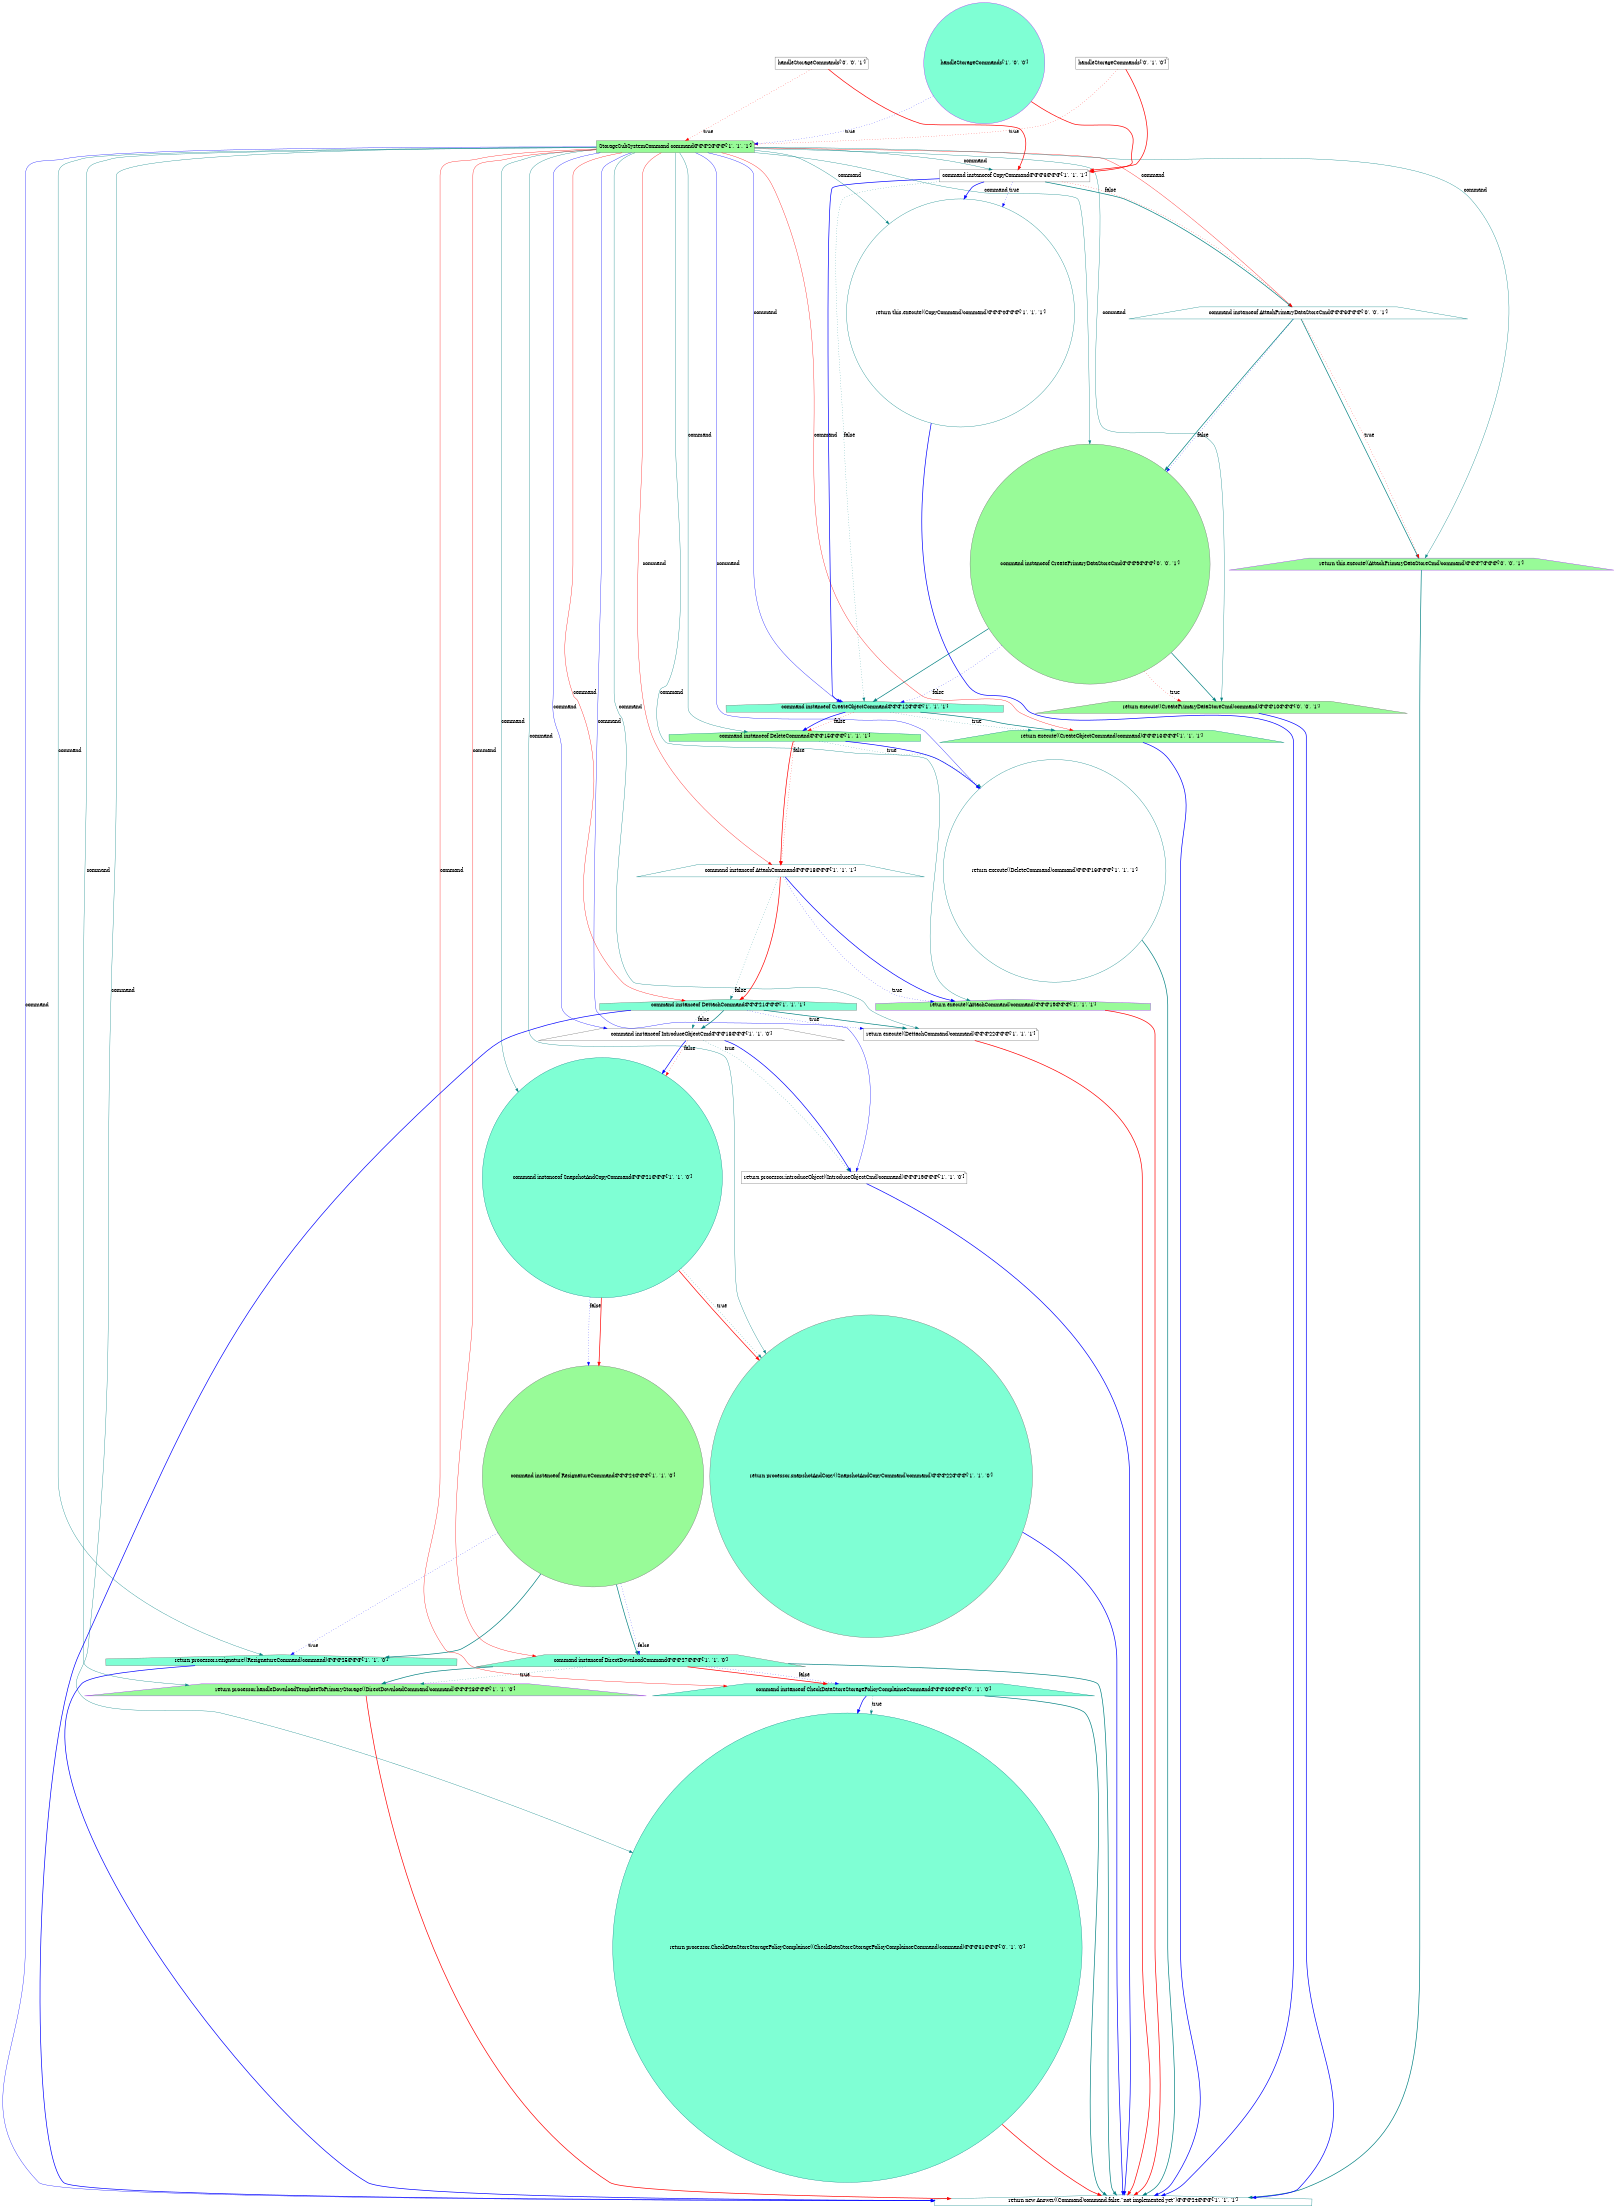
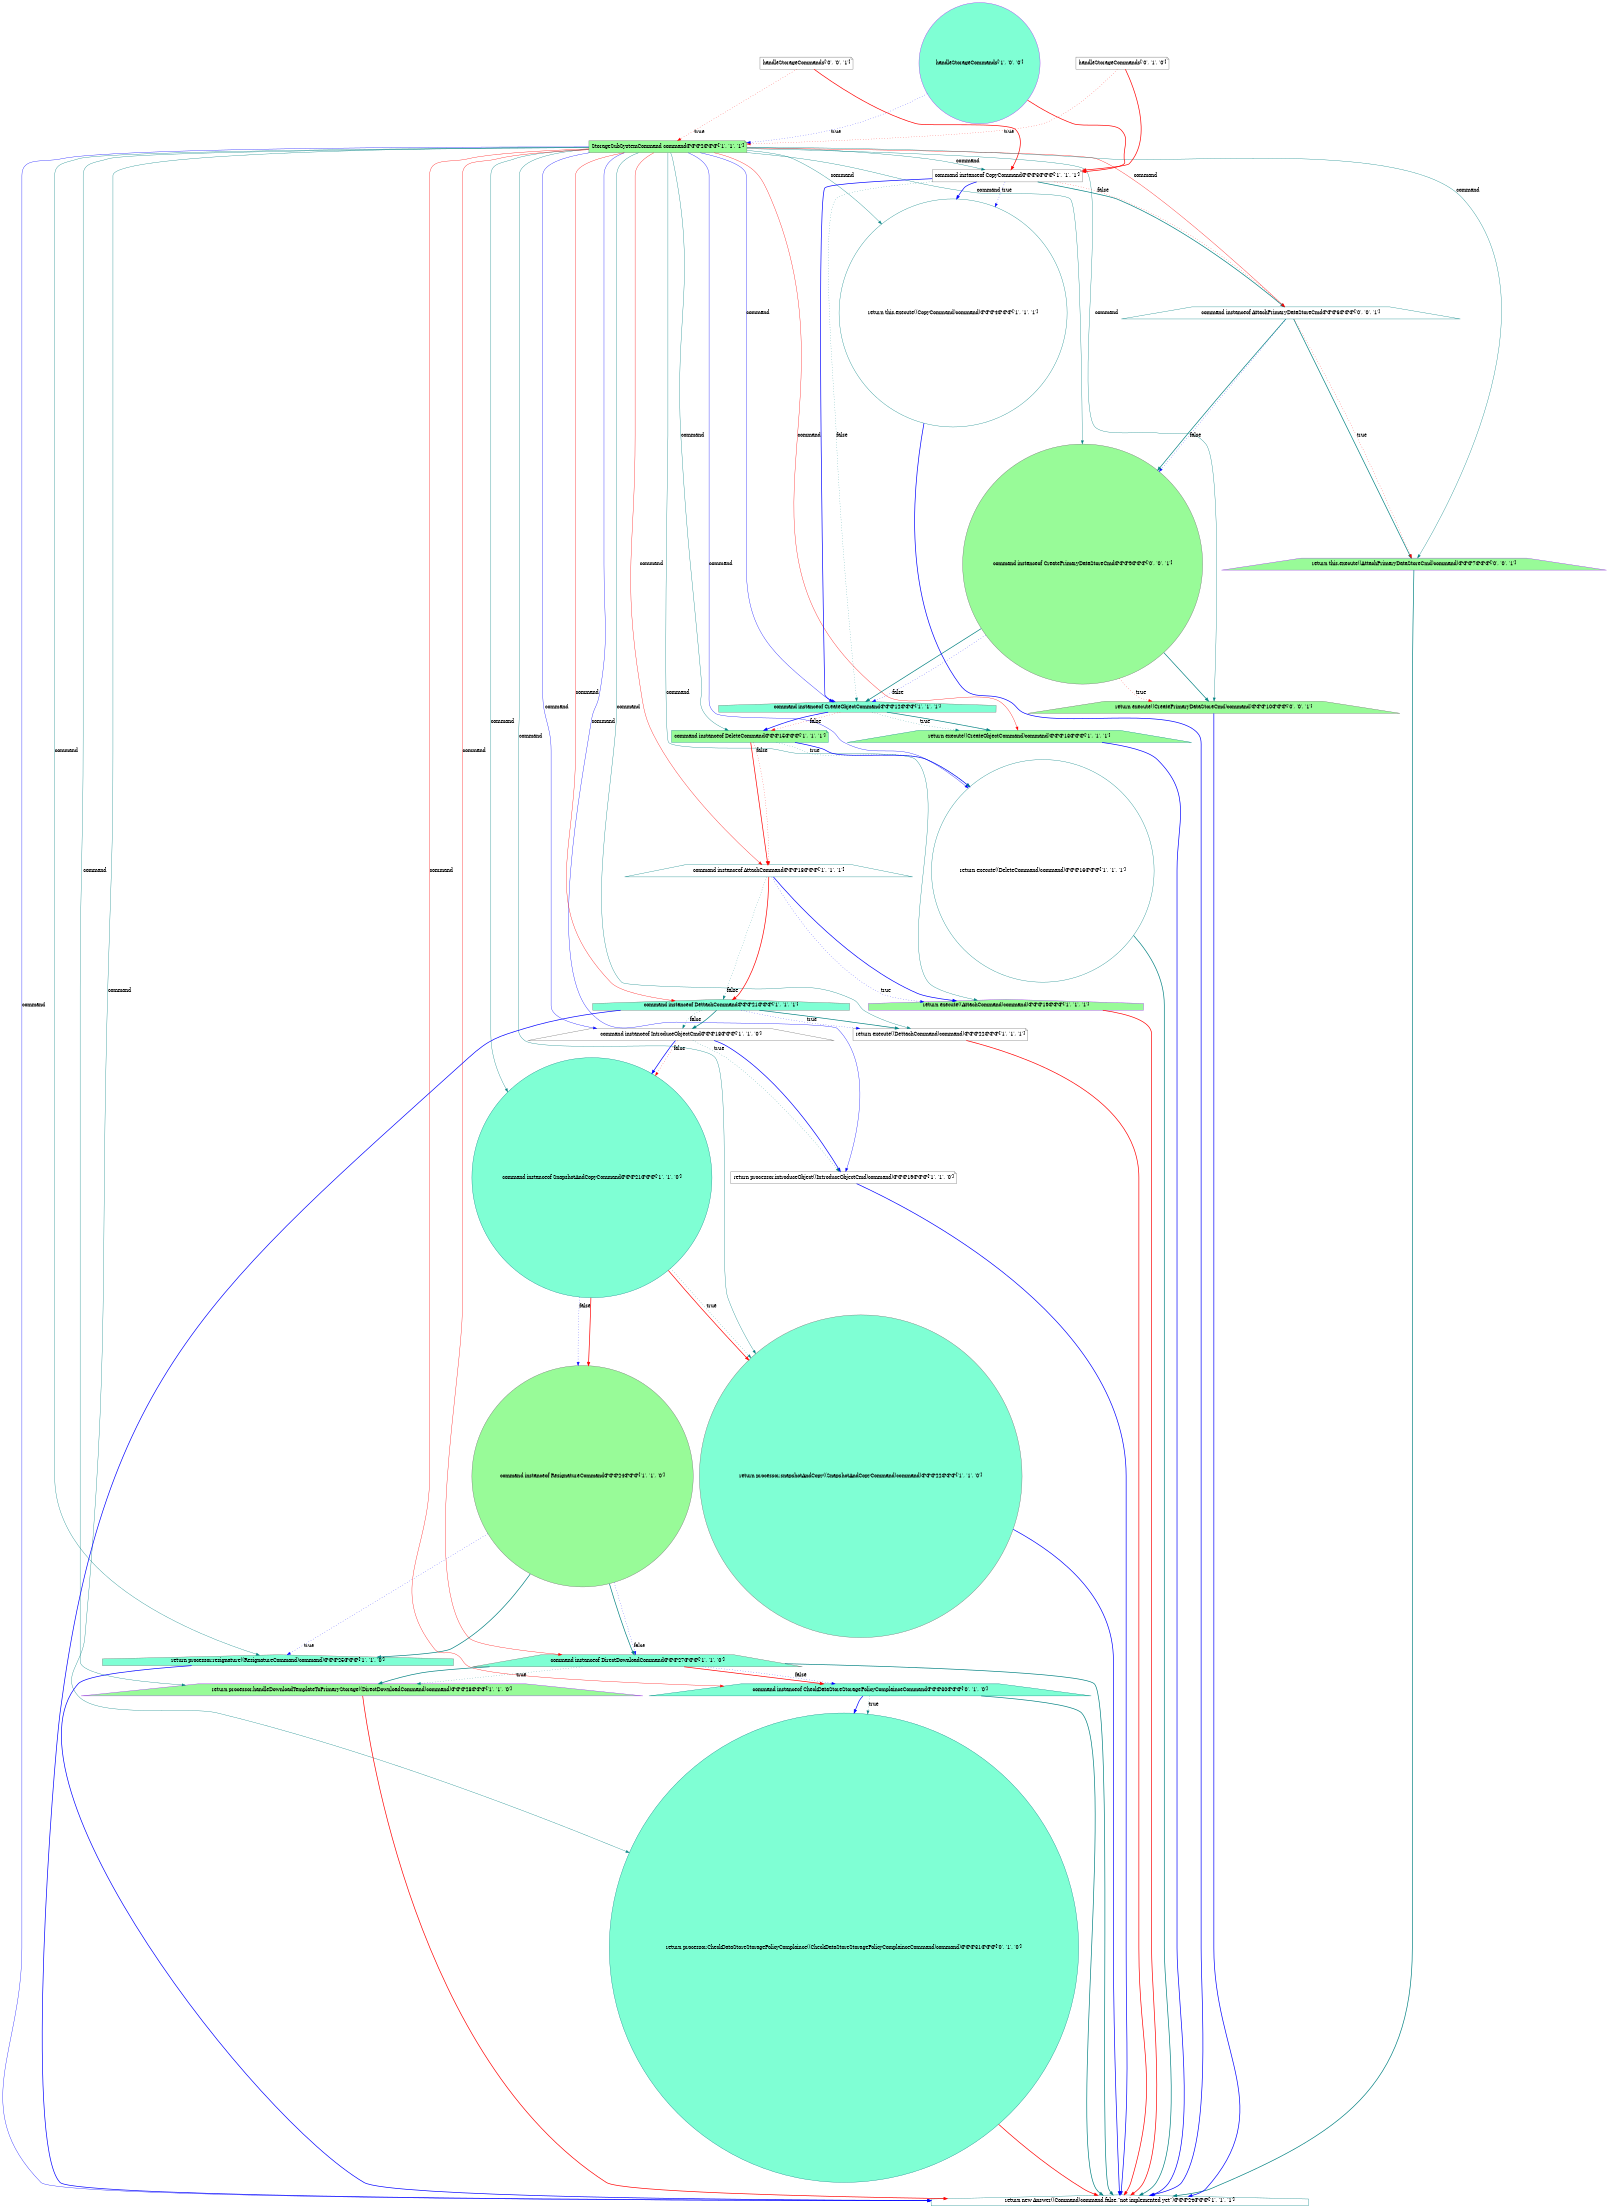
(795, 736) -> (750, 736)
